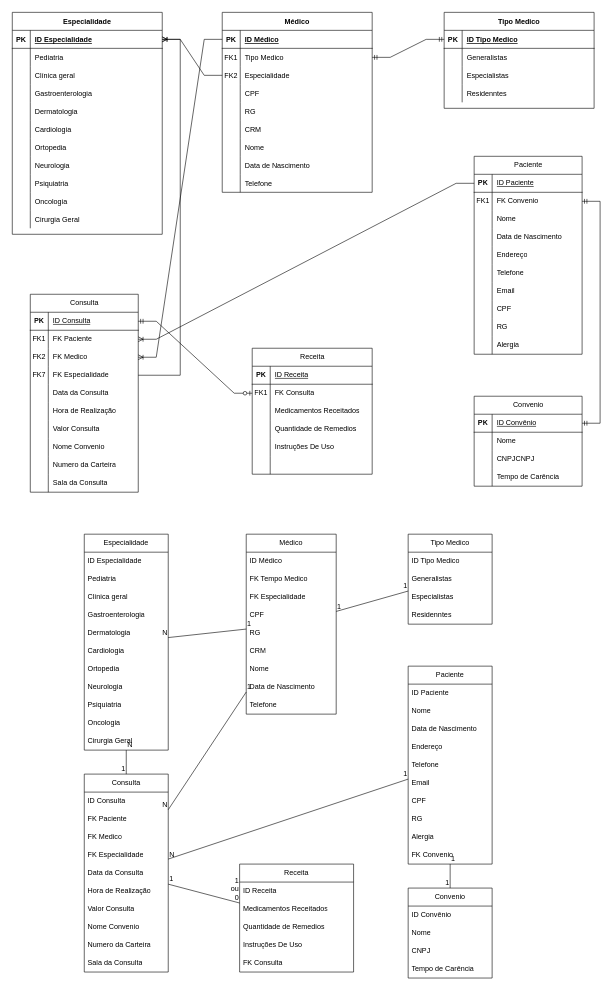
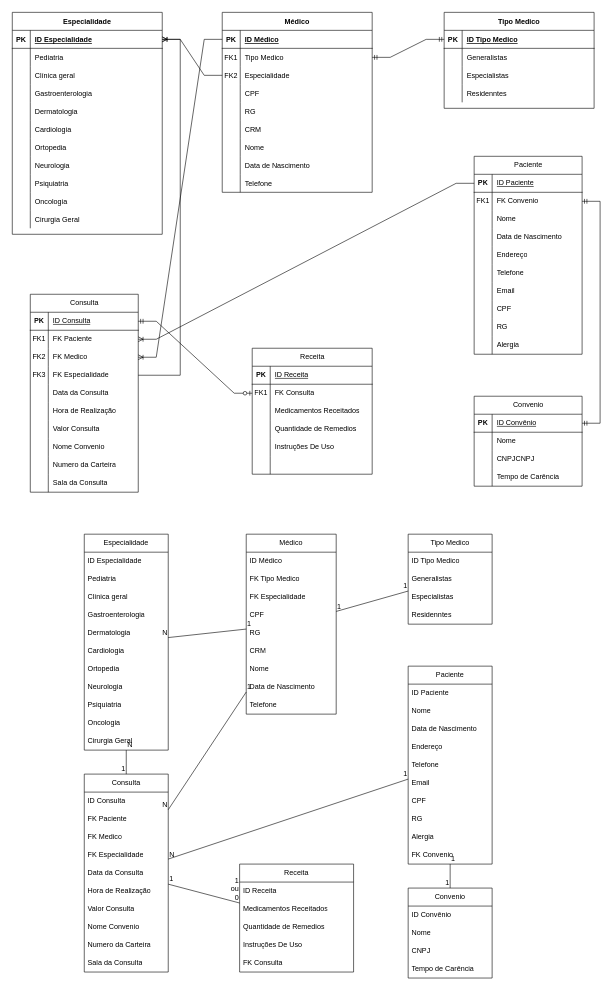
(39, 375) -> (39, 375)
(277, 579) -> (274, 579)
